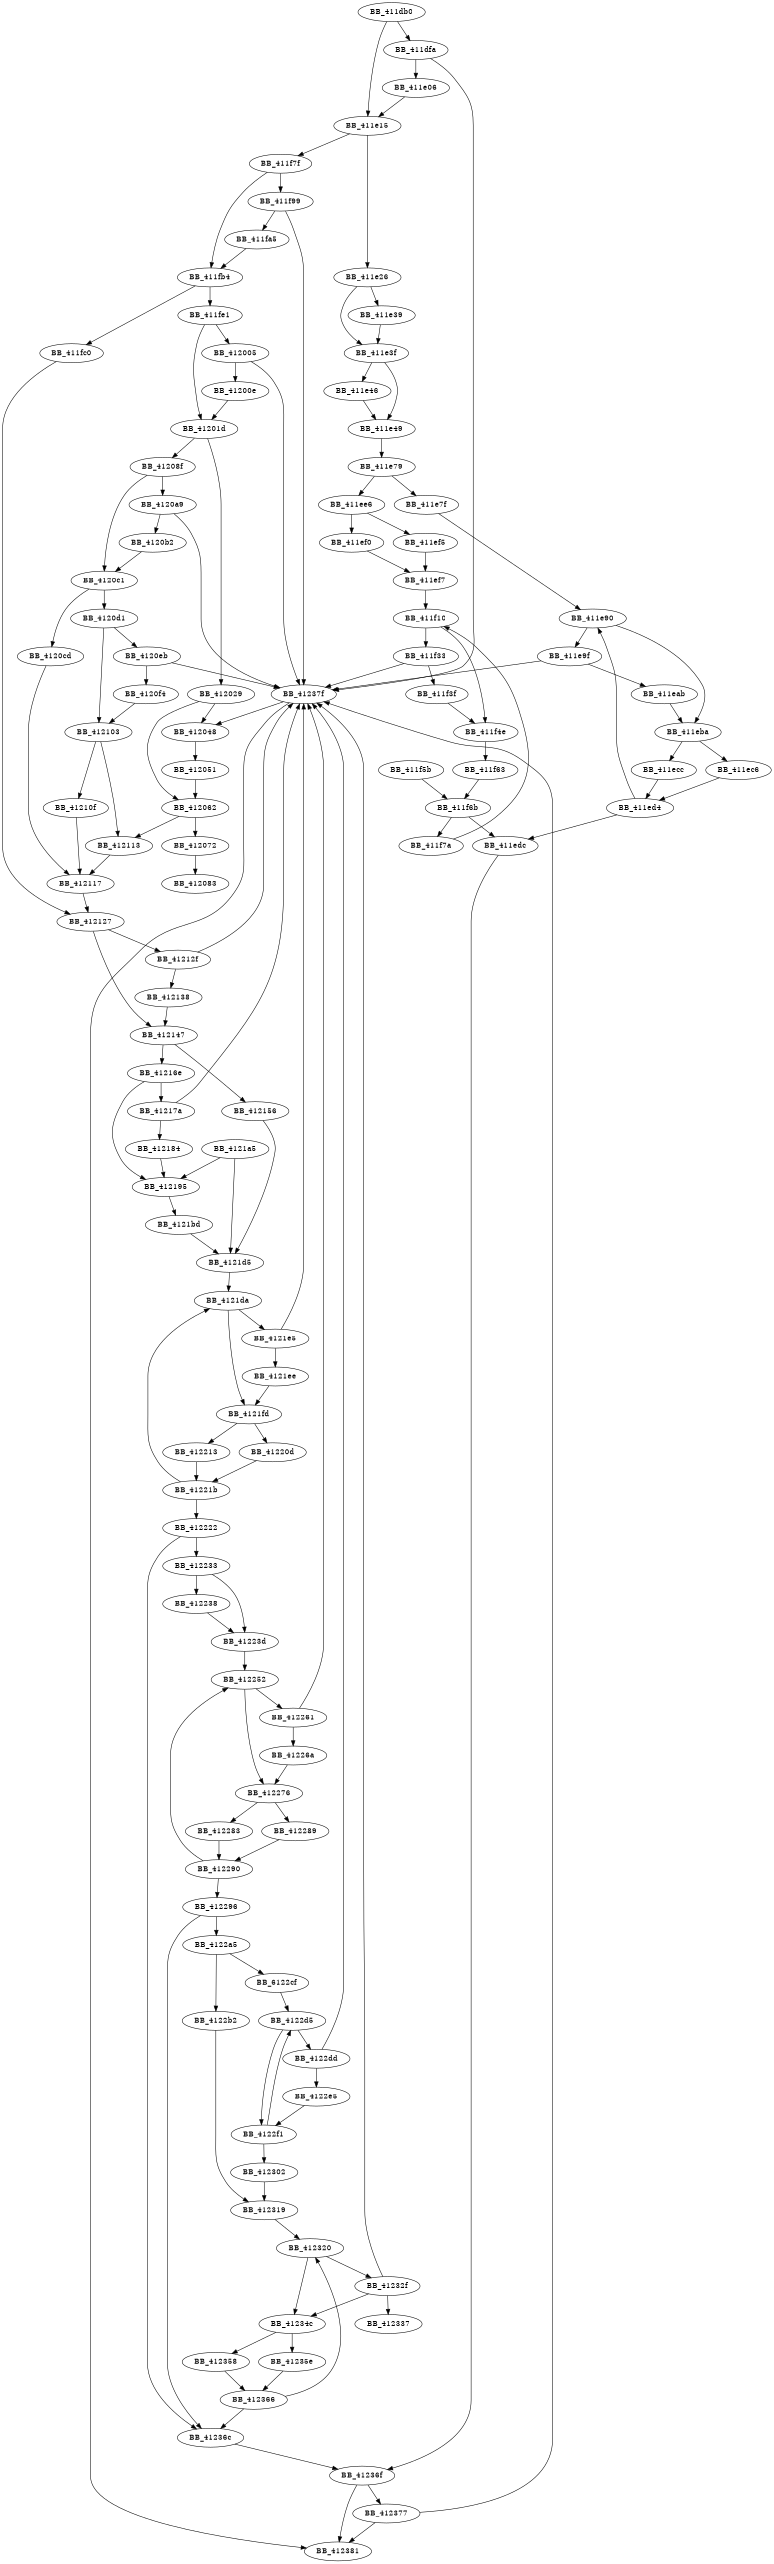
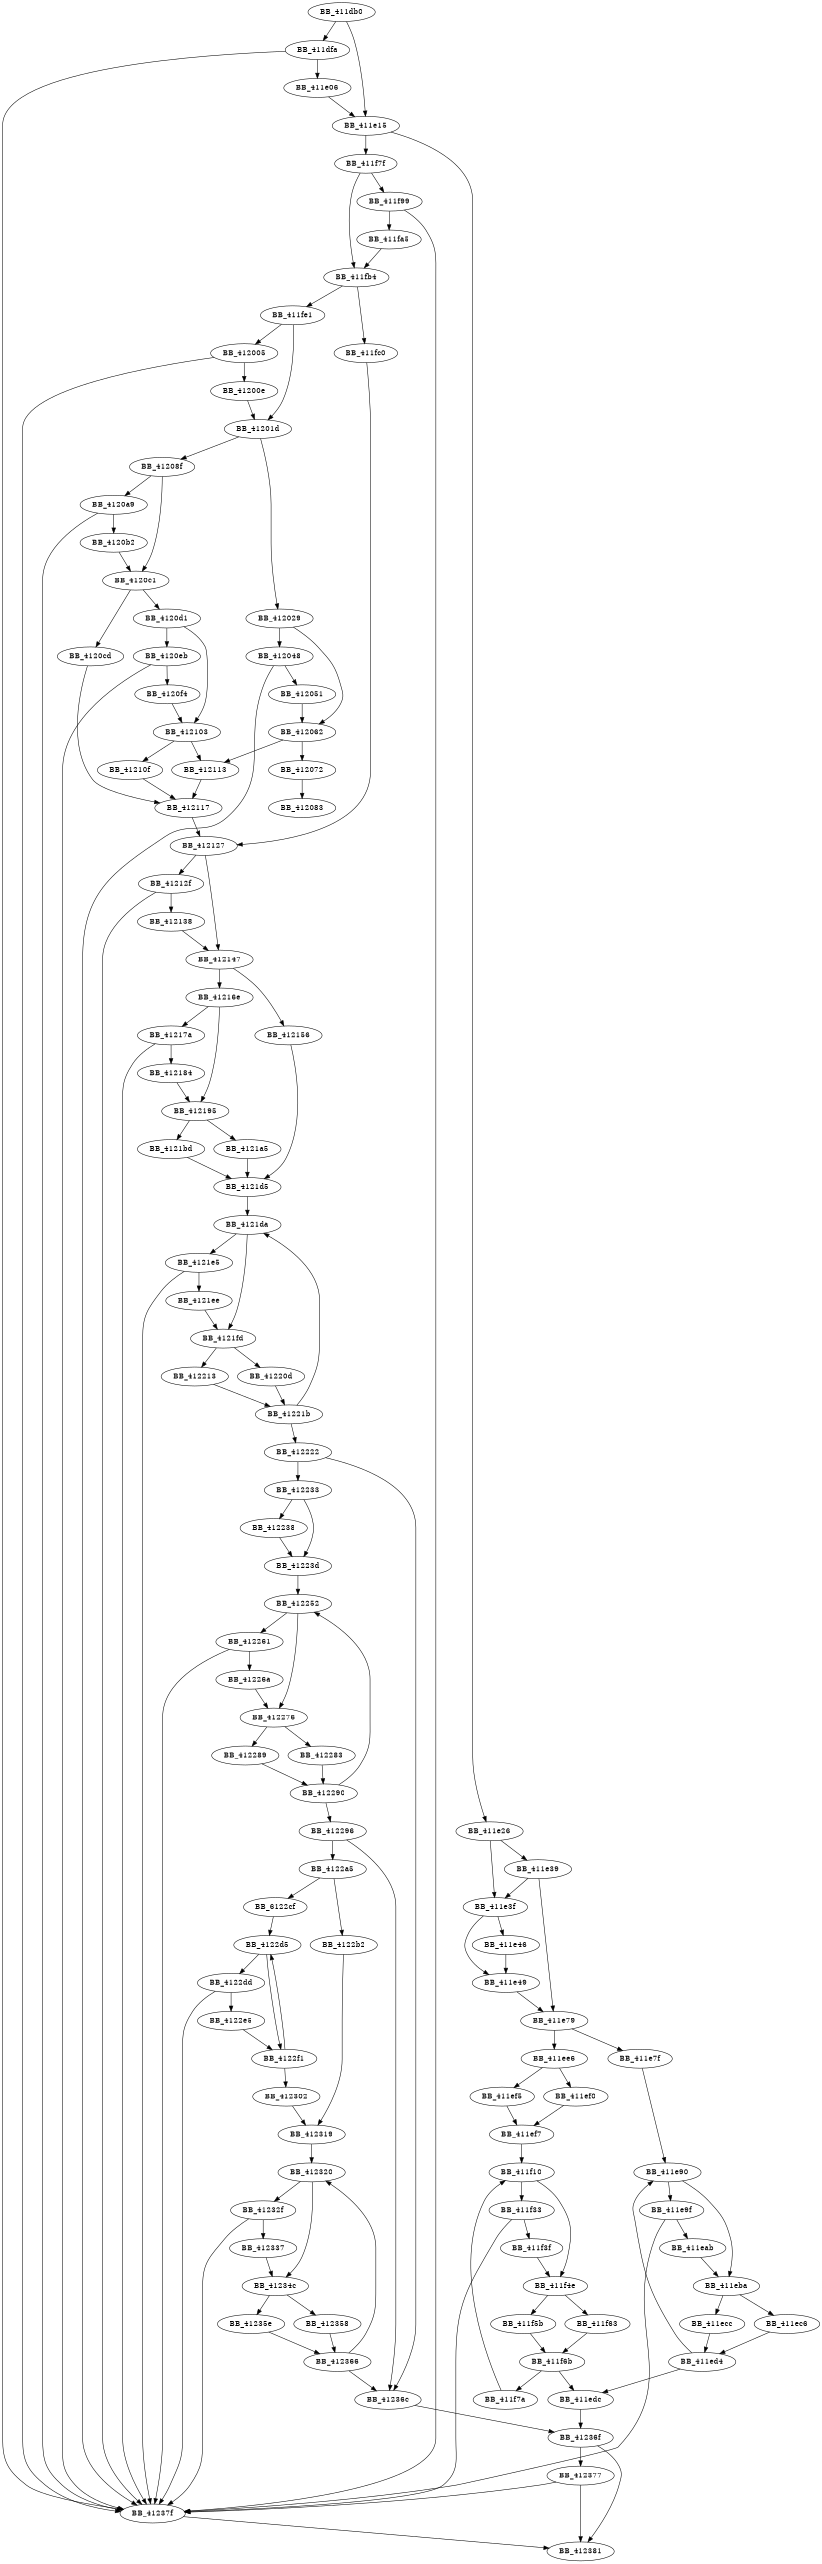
(252, 712) -> (83, 1548)
(203, 1167) -> (219, 1129)
none -> (546, 1942)
none -> (541, 2303)
(342, 2304) -> (268, 2265)
